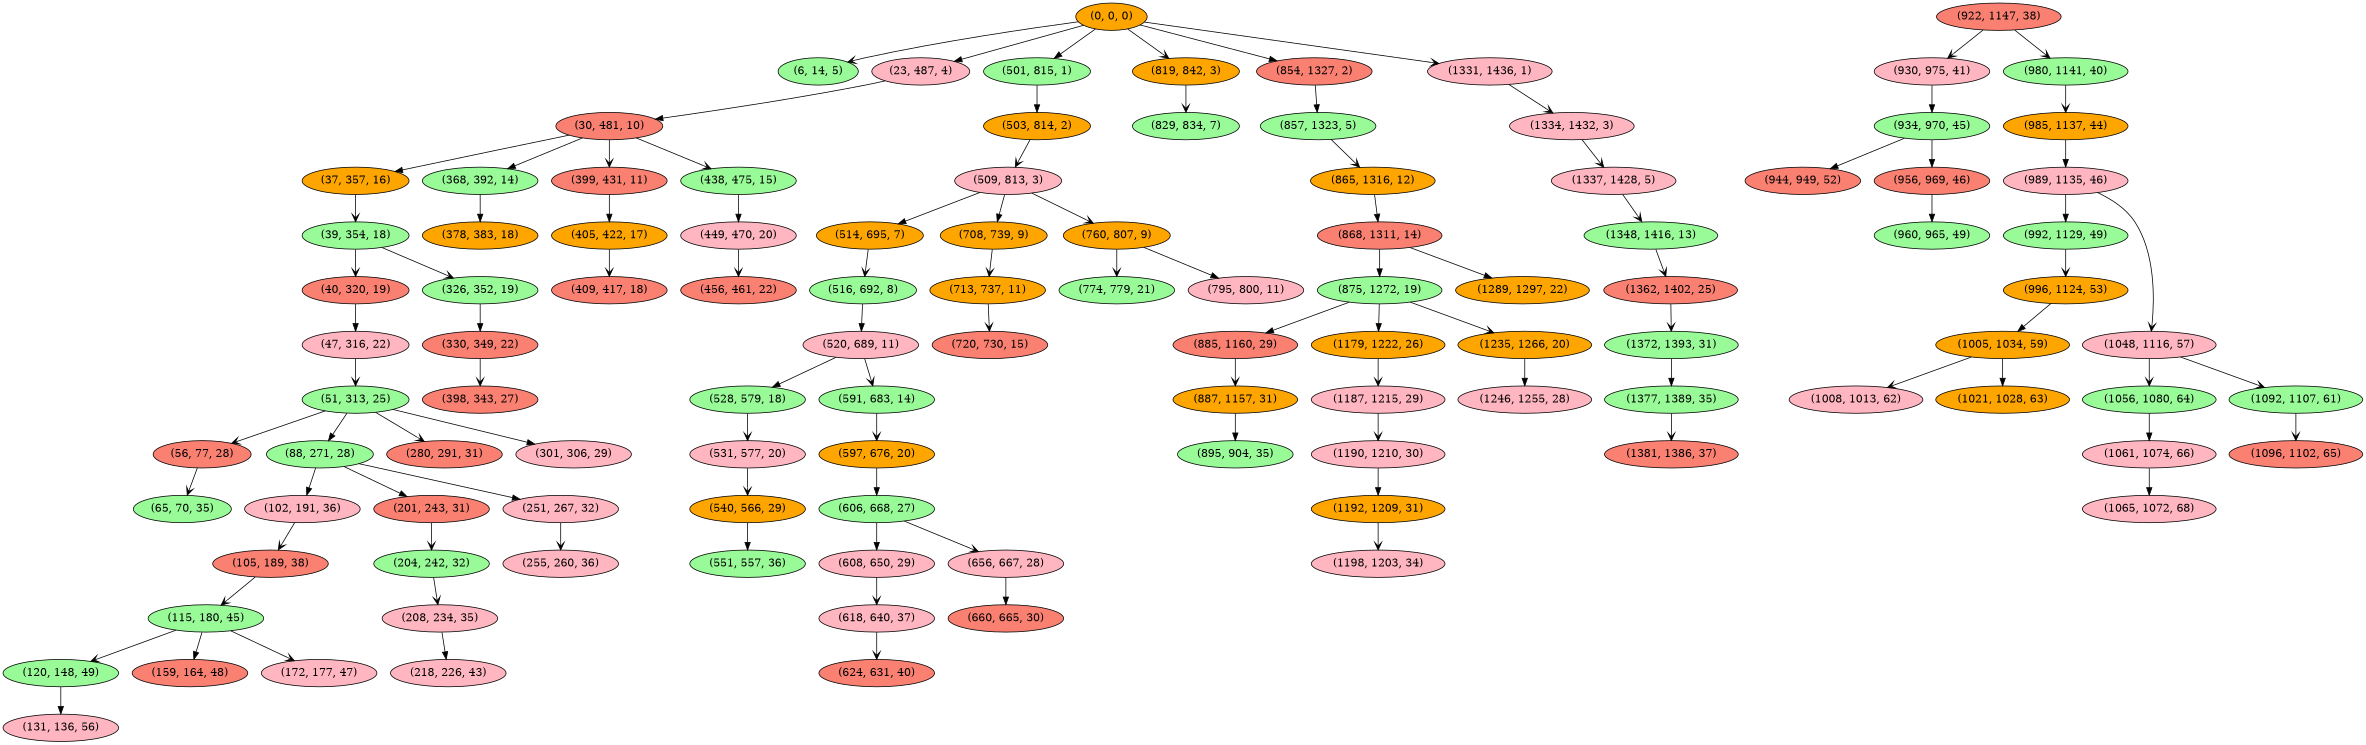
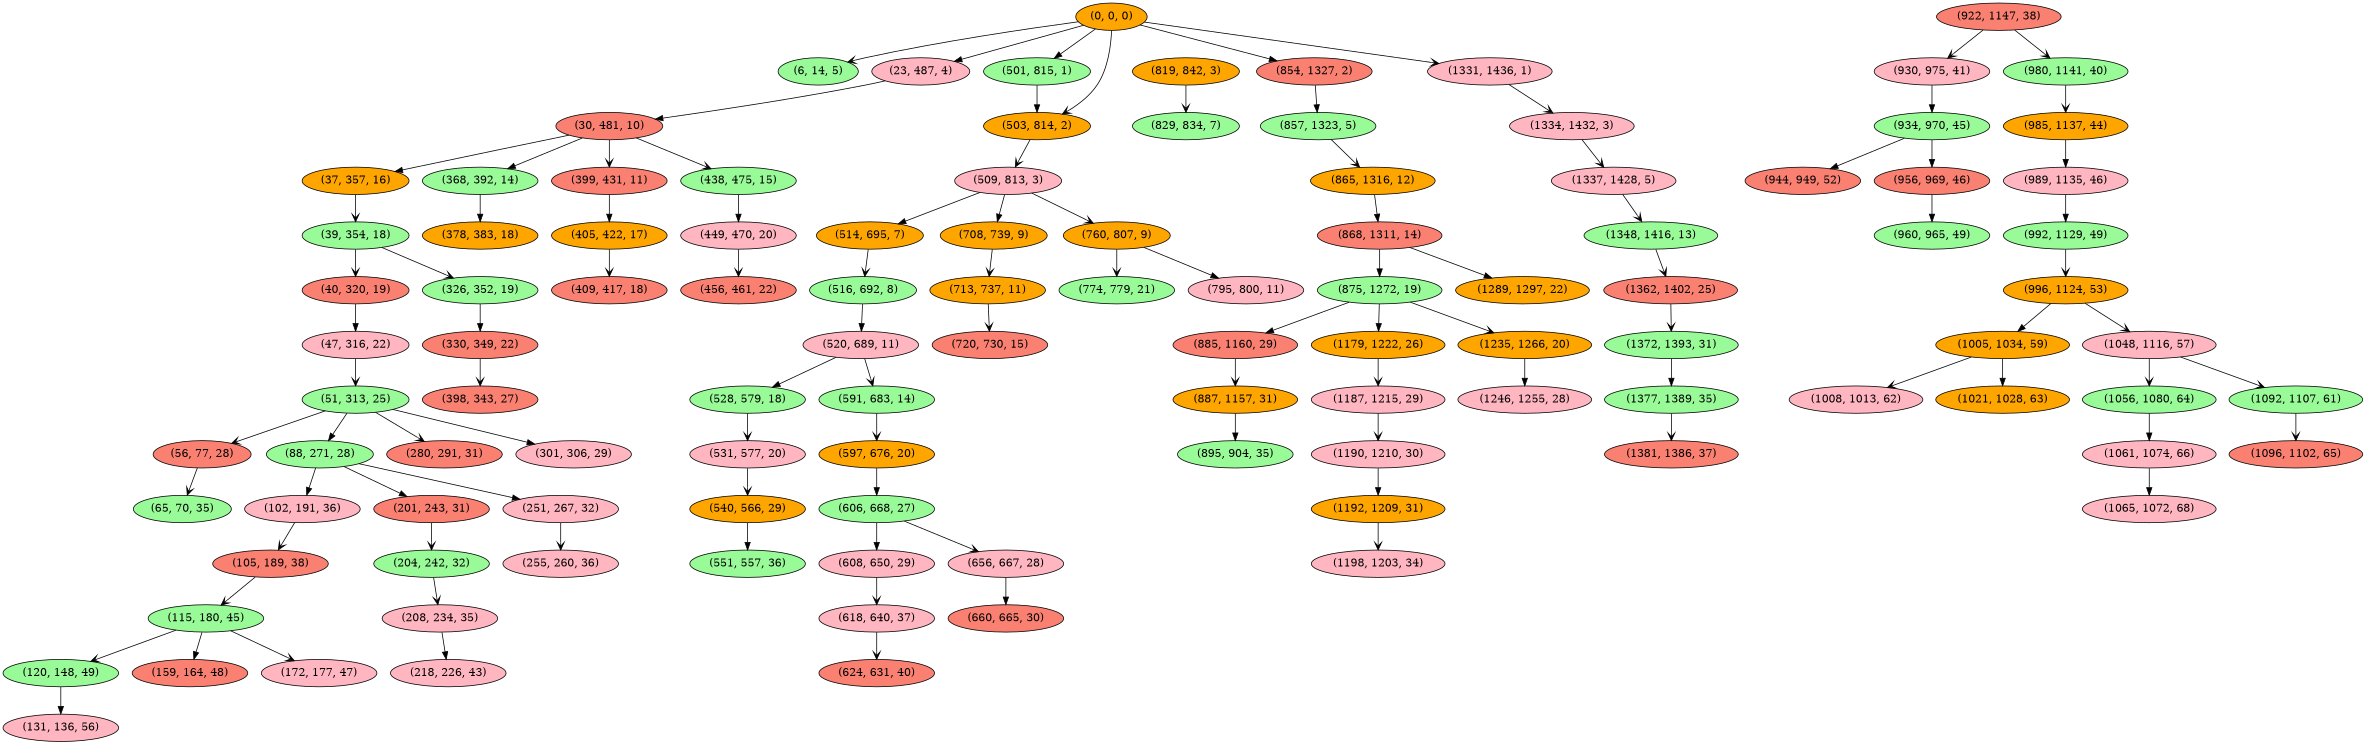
(1145, 41) -> (1102, 77)
(2147, 248) -> (2104, 315)
